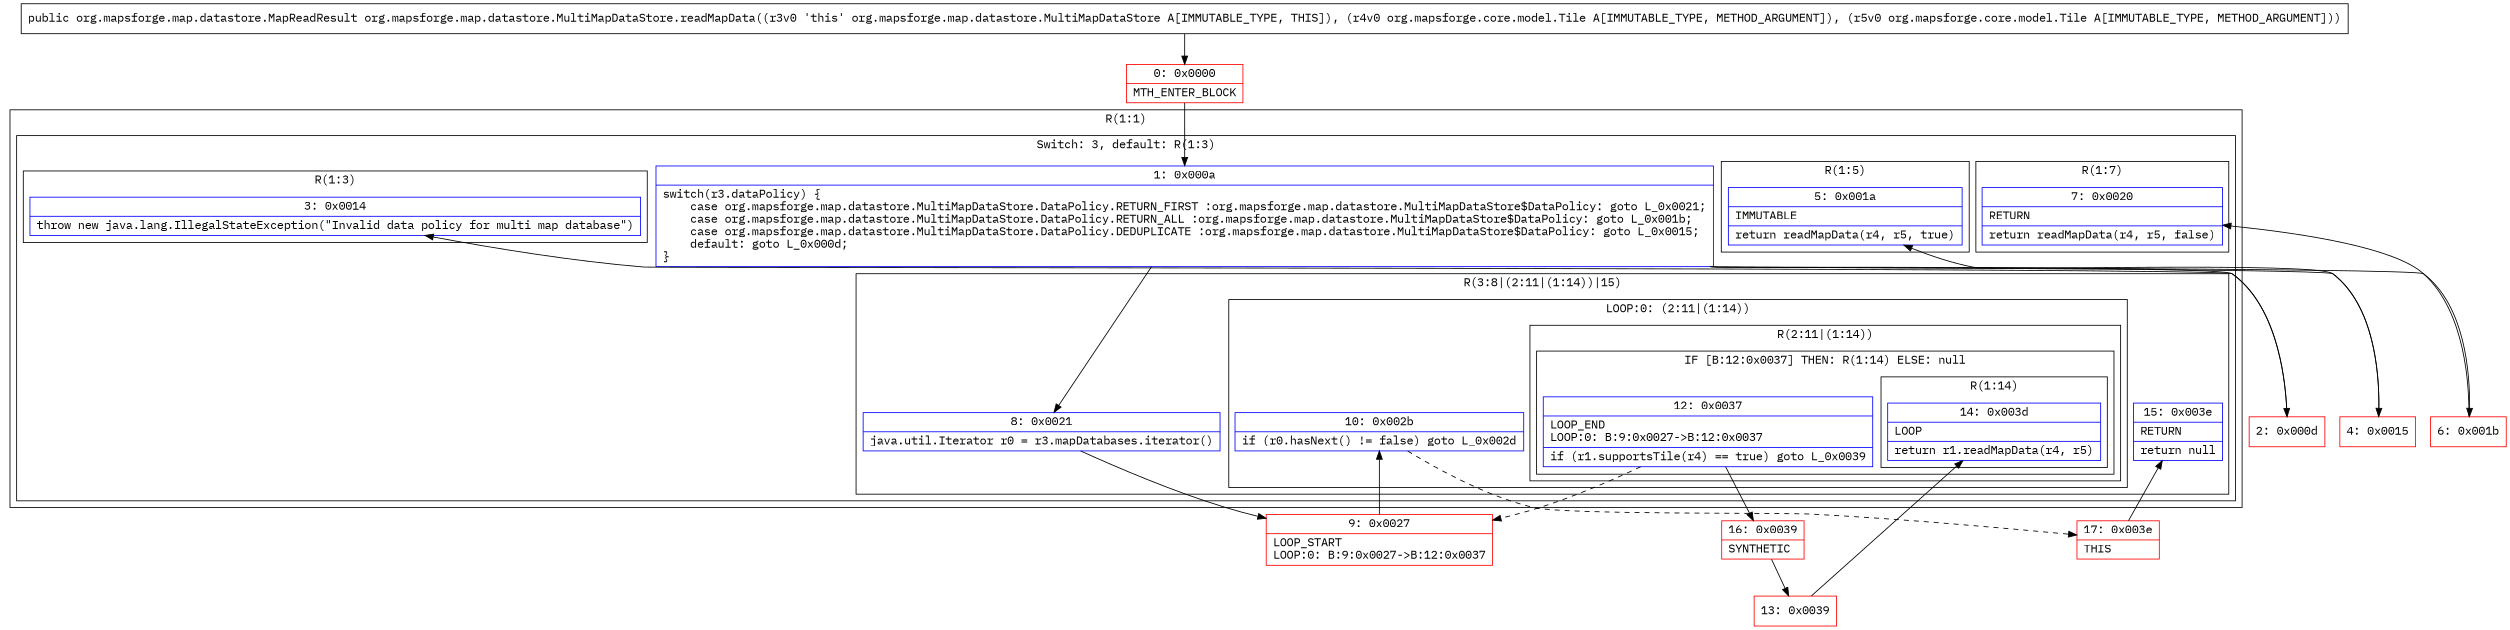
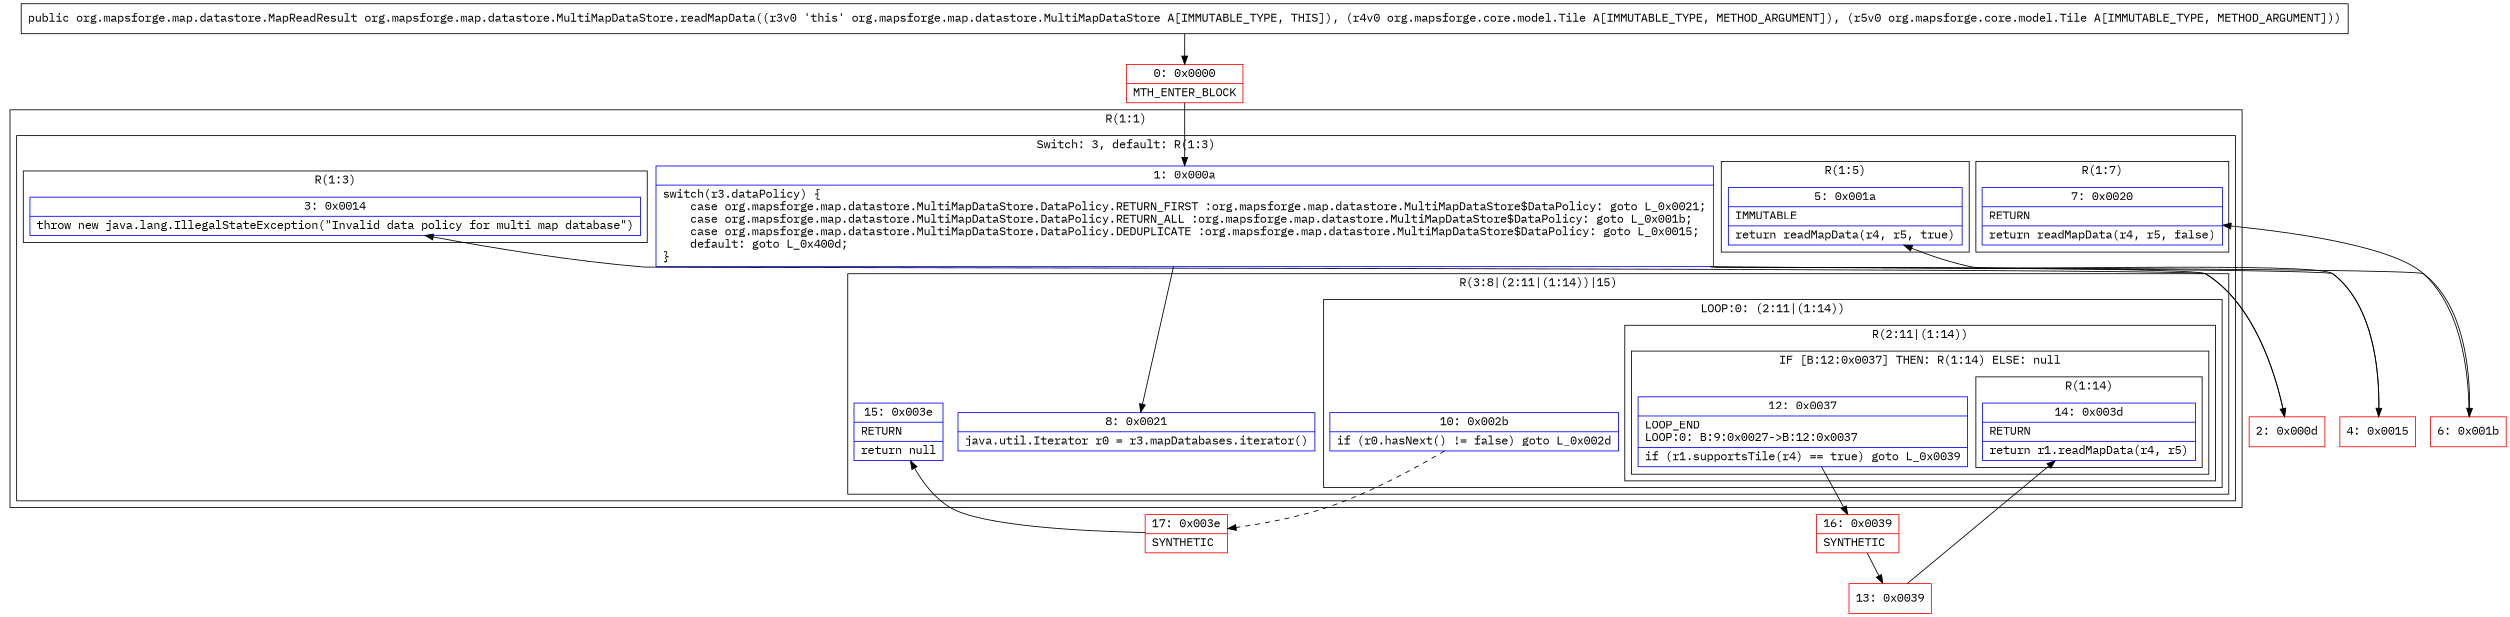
(755, 244) -> (755, 244)
(1908, 431) -> (2010, 431)
(1379, 540) -> none
(2098, 549) -> (1183, 543)
